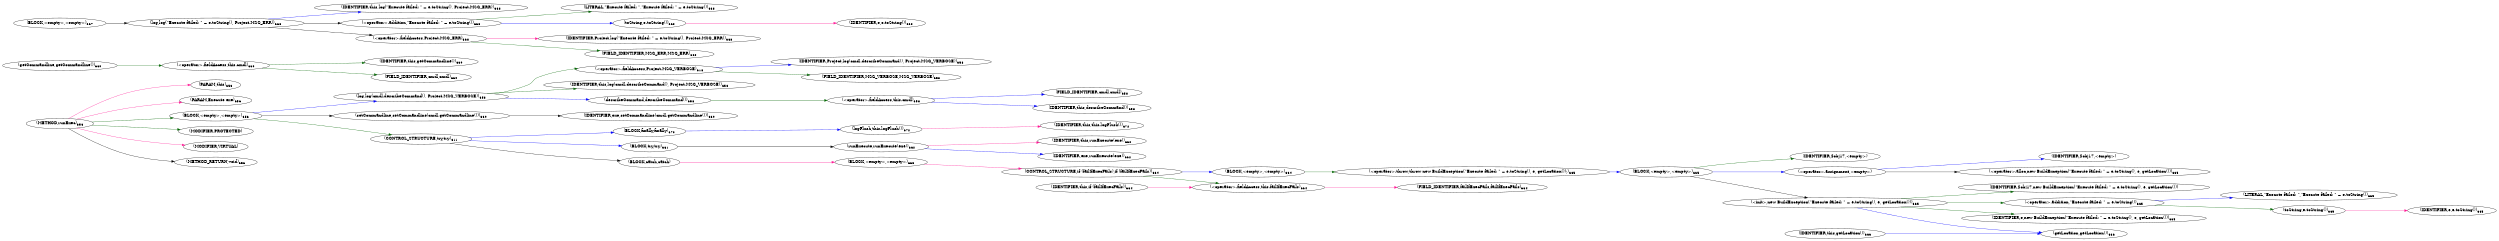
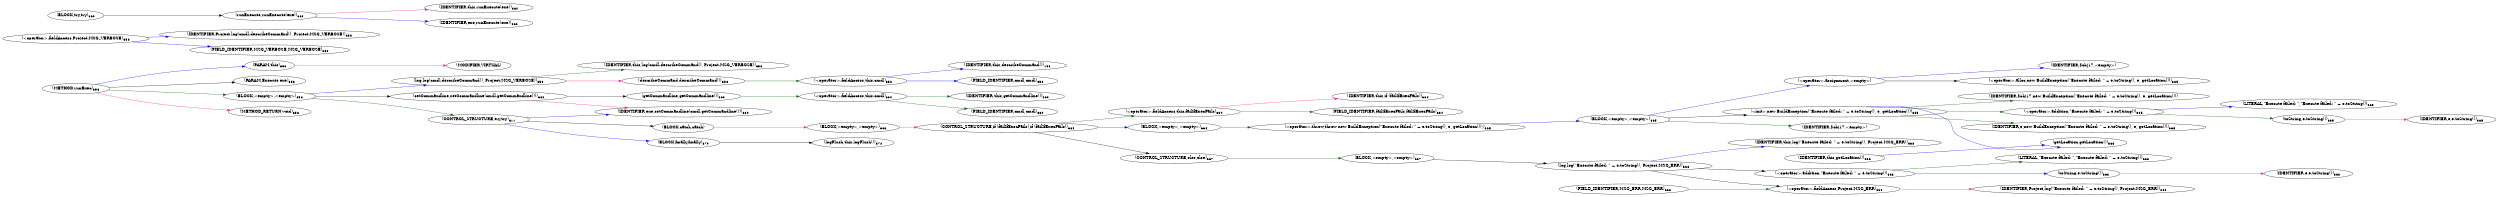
(534, 46) -> (1727, 189)
(700, 69) -> (127, 38)
(761, 73) -> (170, 44)
(534, 80) -> none
(126, 93) -> (168, 72)
none -> (595, 96)
(546, 99) -> (593, 81)
(127, 108) -> (170, 85)
(1132, 108) -> (1048, 65)
(534, 116) -> (578, 104)
(1092, 126) -> none
(762, 130) -> (765, 143)
(216, 131) -> none
(129, 139) -> (369, 66)
(544, 143) -> (566, 116)
(665, 146) -> (92, 15)
(118, 152) -> (161, 104)
none -> (1174, 158)
(1169, 187) -> (1274, 102)
(1360, 187) -> (1275, 112)
